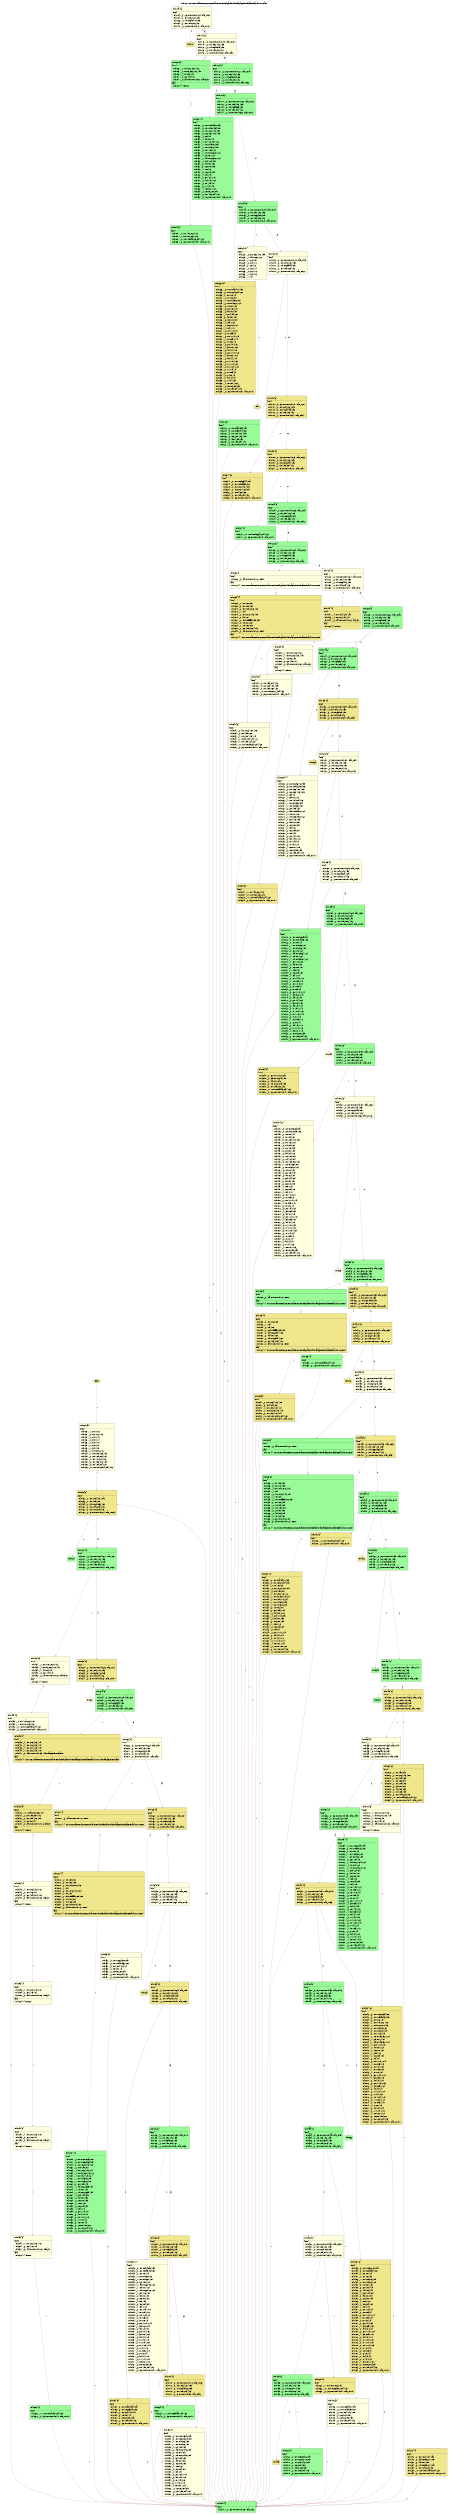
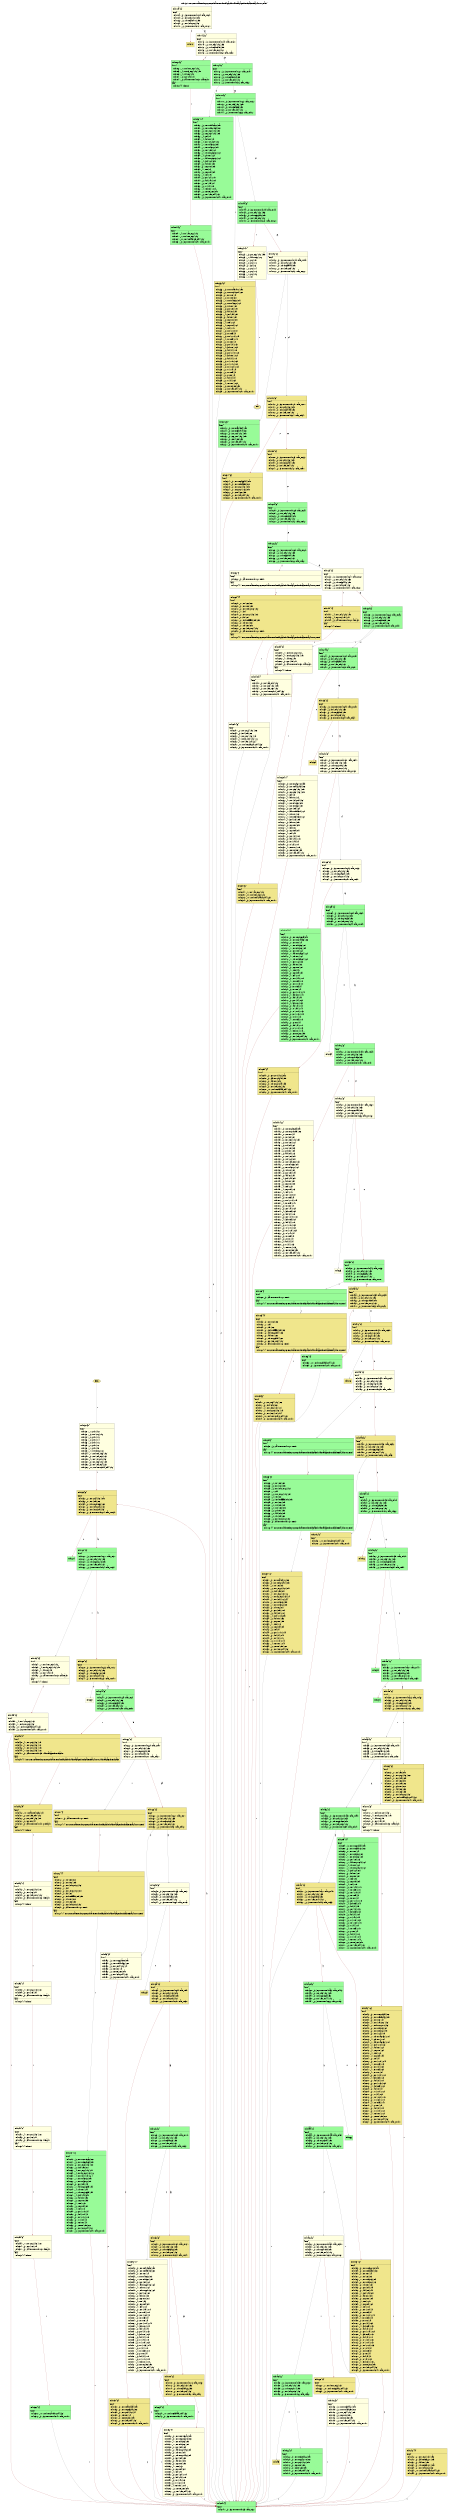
(255, 533) -> none
